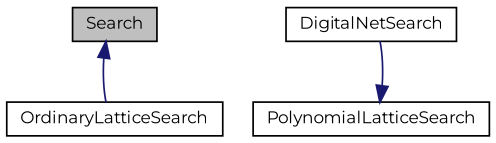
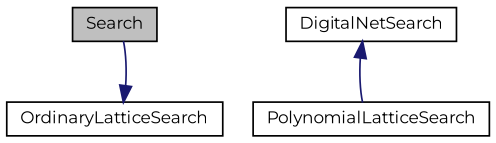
(382, 63) -> (360, 80)
(104, 80) -> (126, 63)
